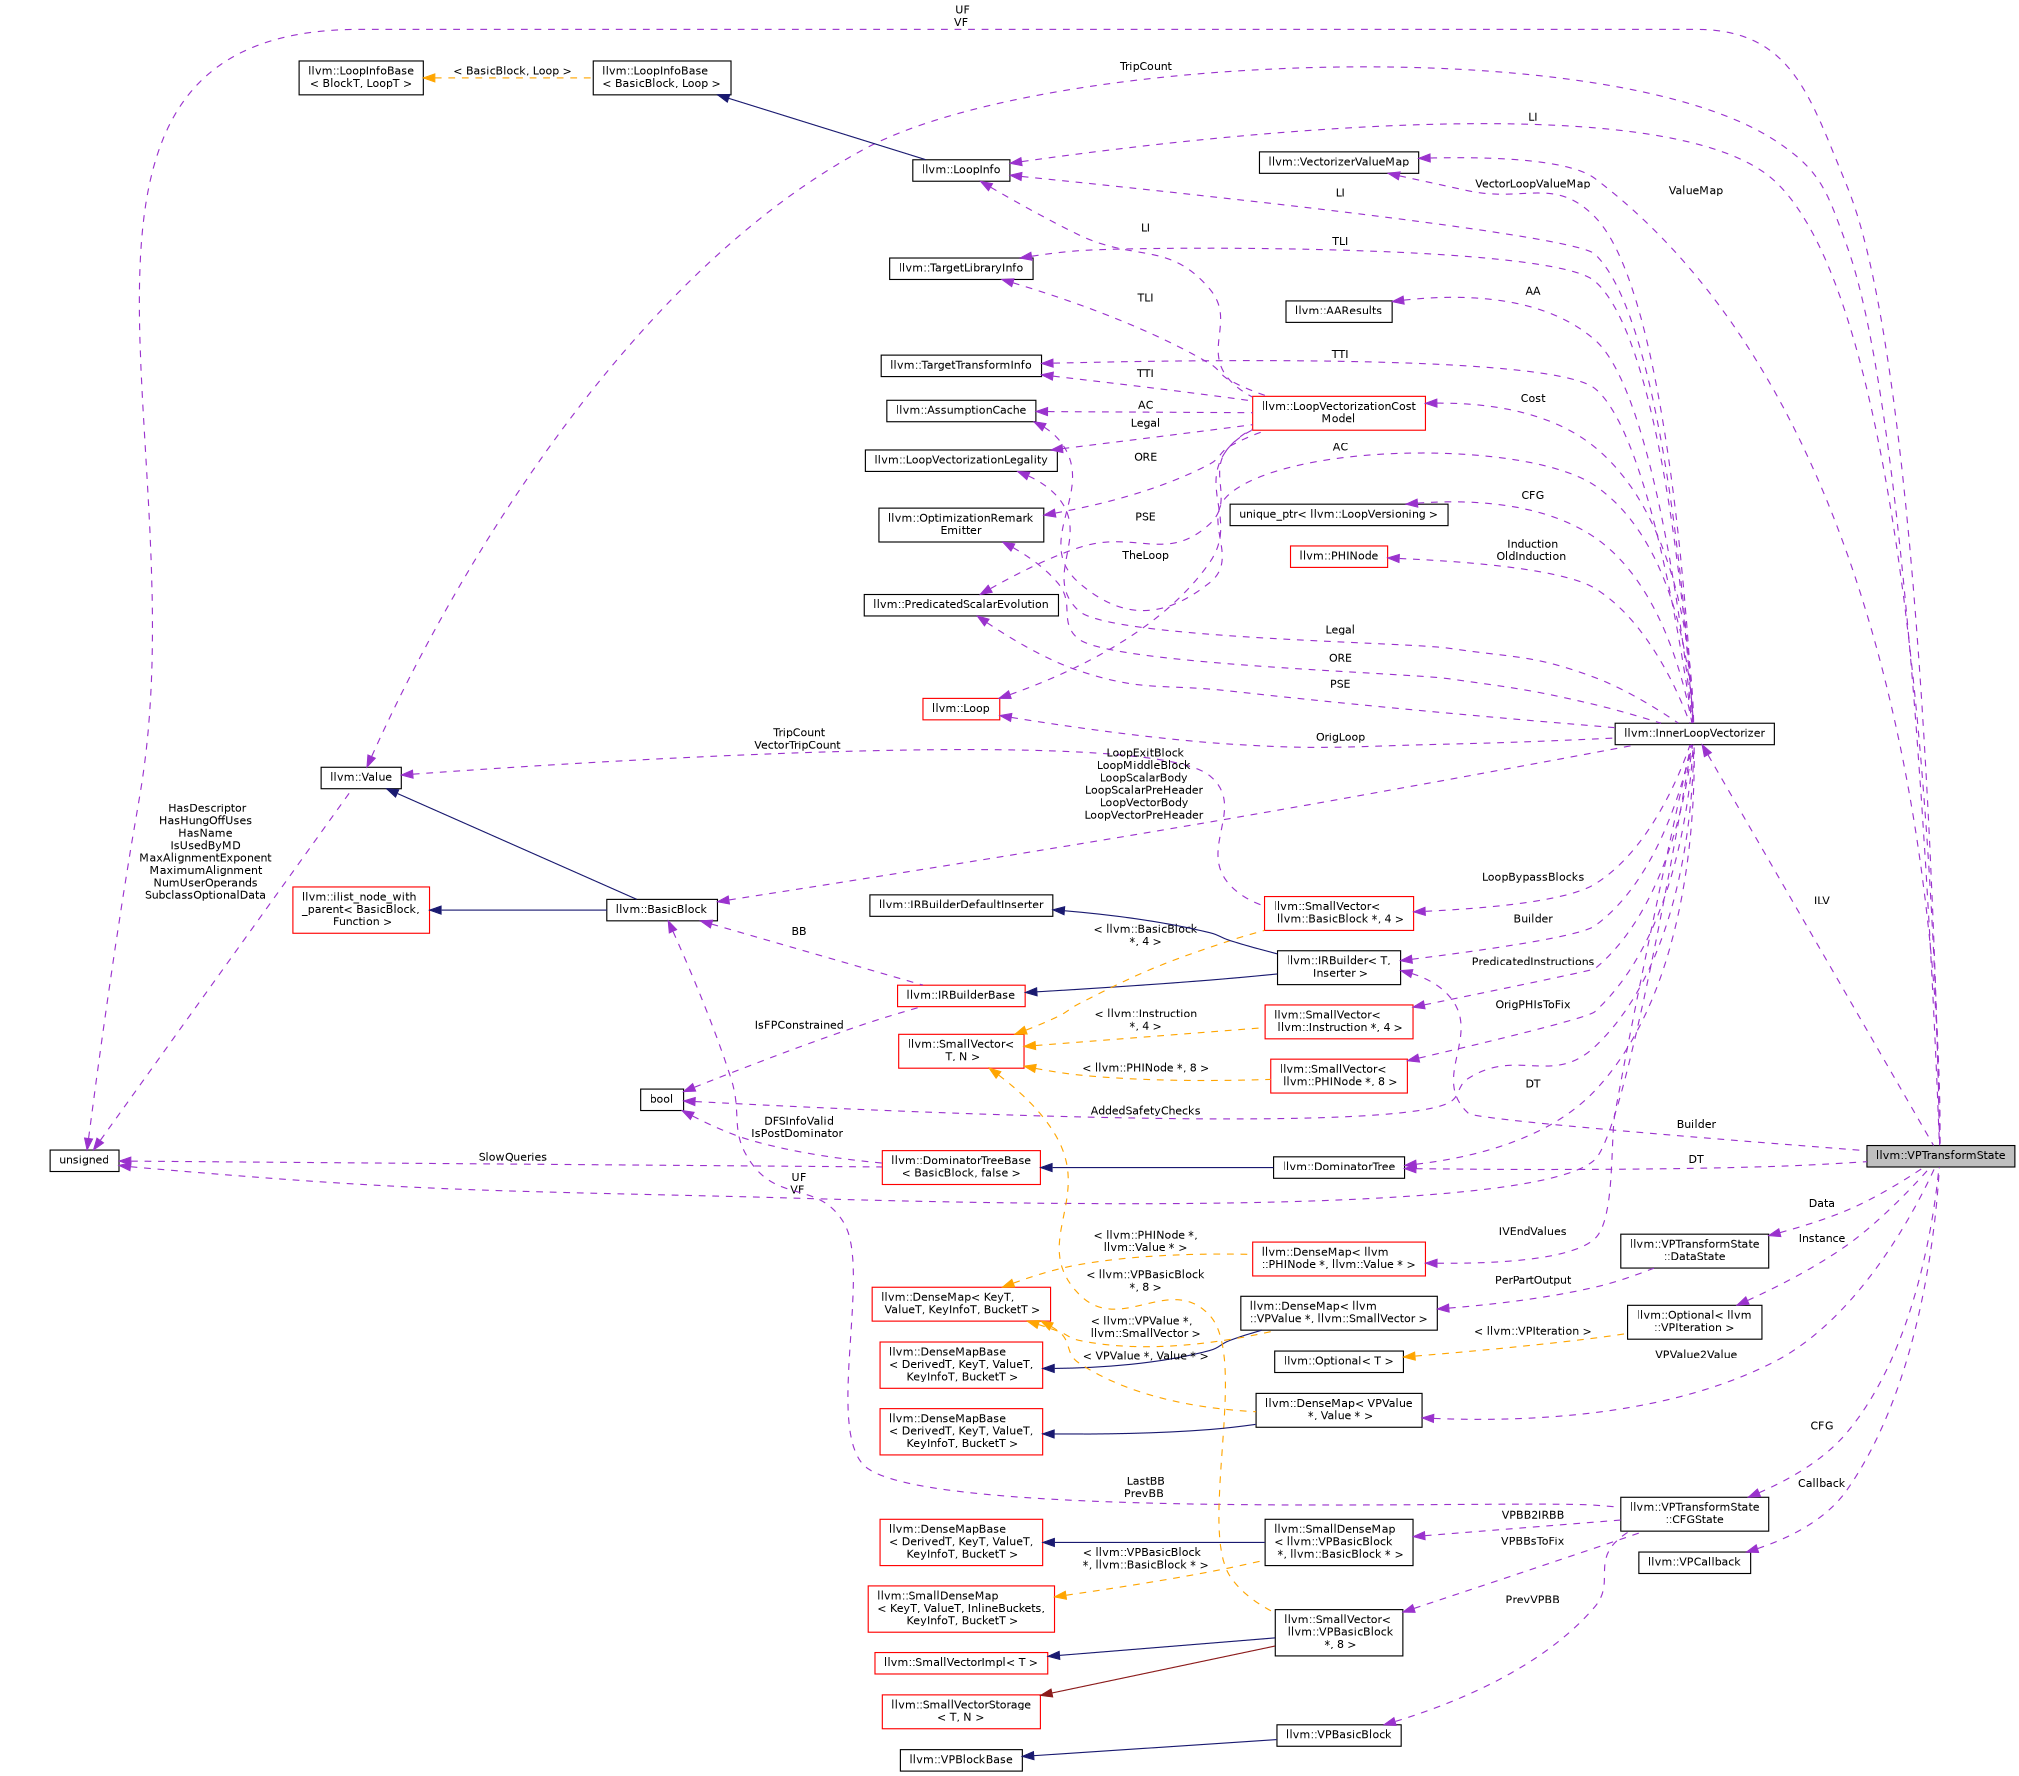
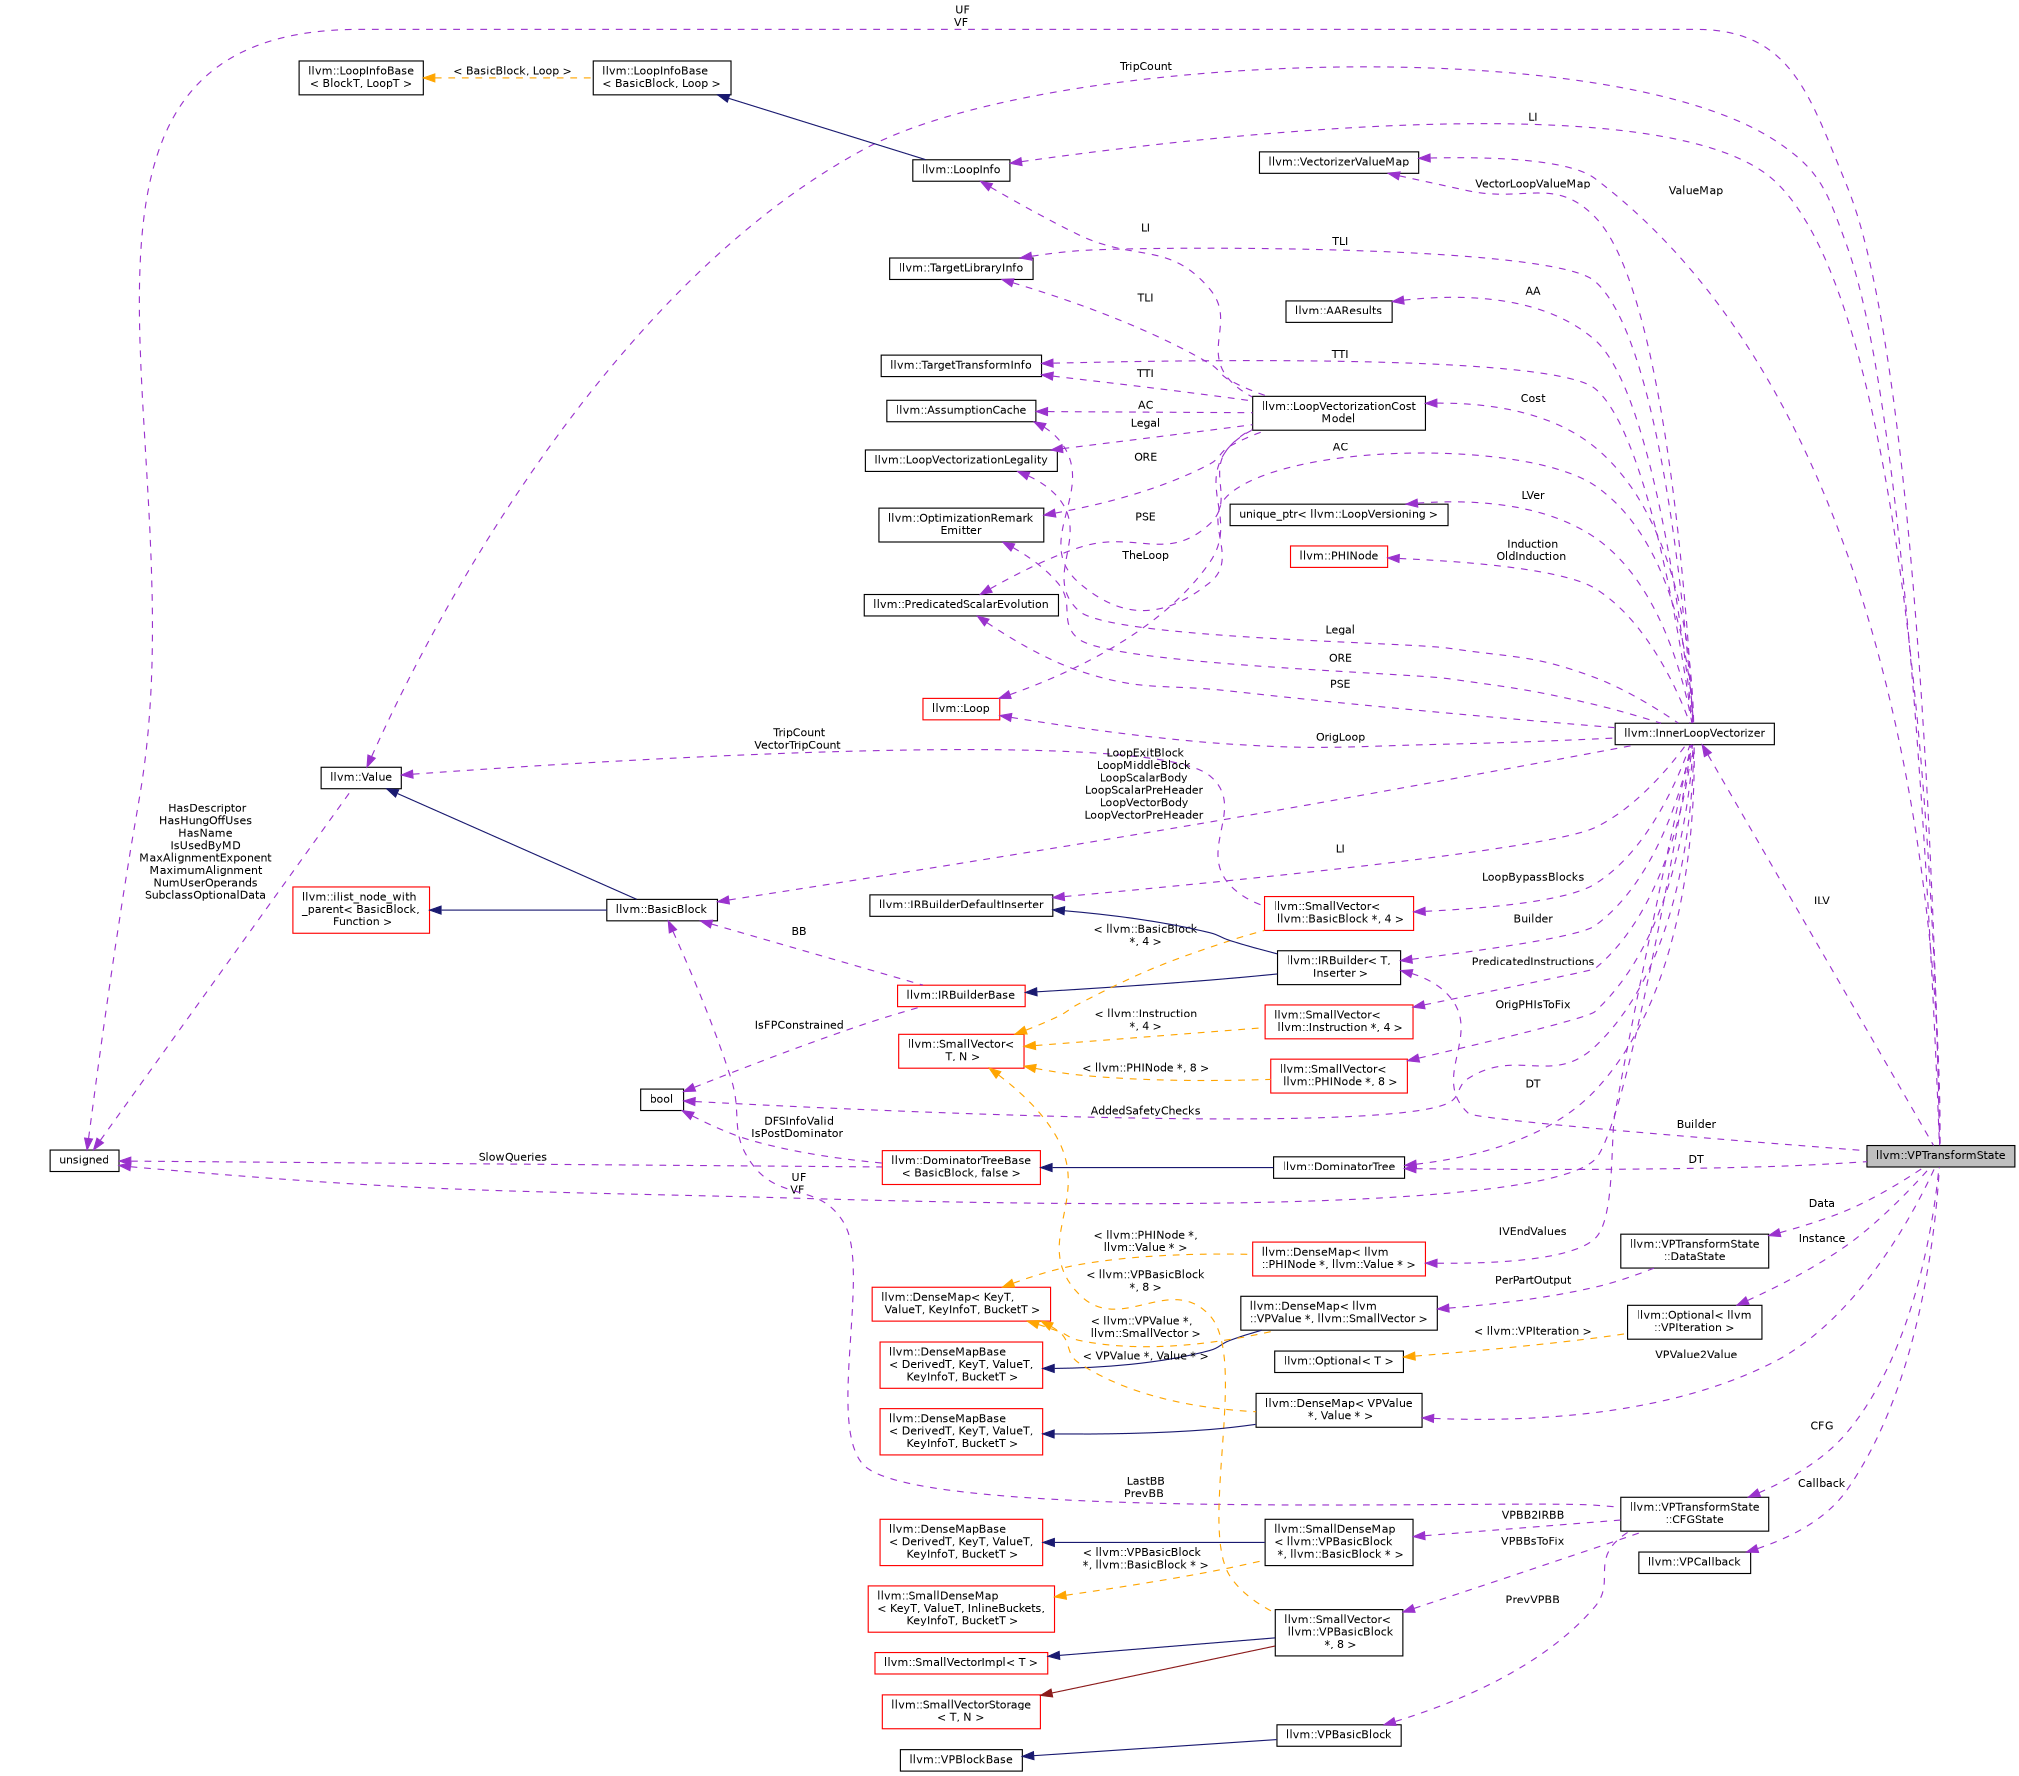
(1549, 242) -> (1393, 862)
(1339, 413) -> (1339, 413)
(1532, 496) -> (1532, 496)
